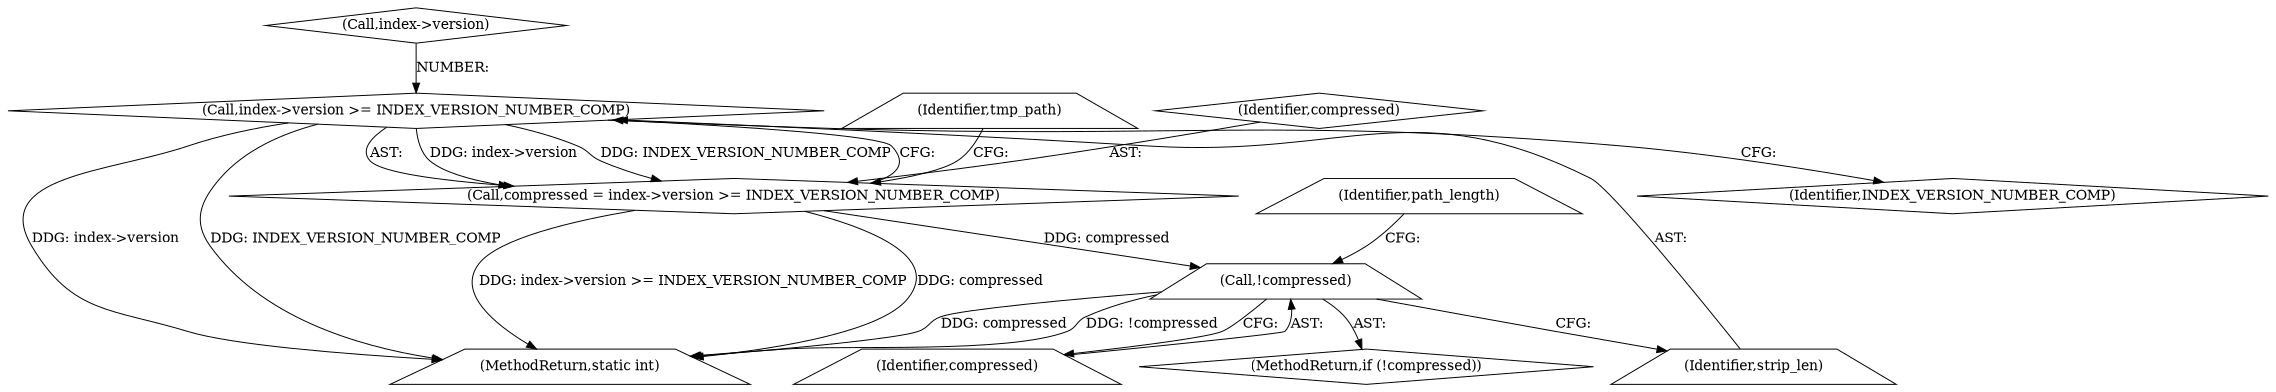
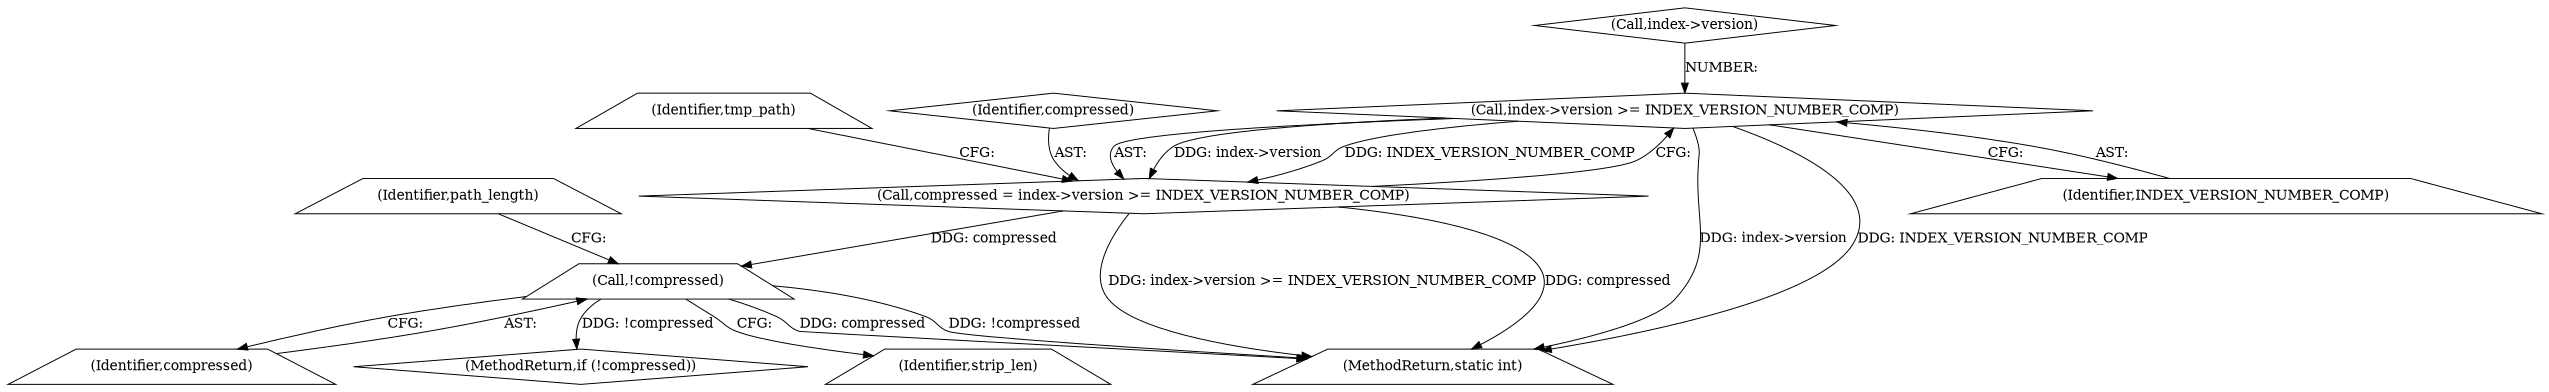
(1226, 147) -> (2010, 142)
(1953, 196) -> (2226, 196)
(1372, 324) -> (648, 324)
